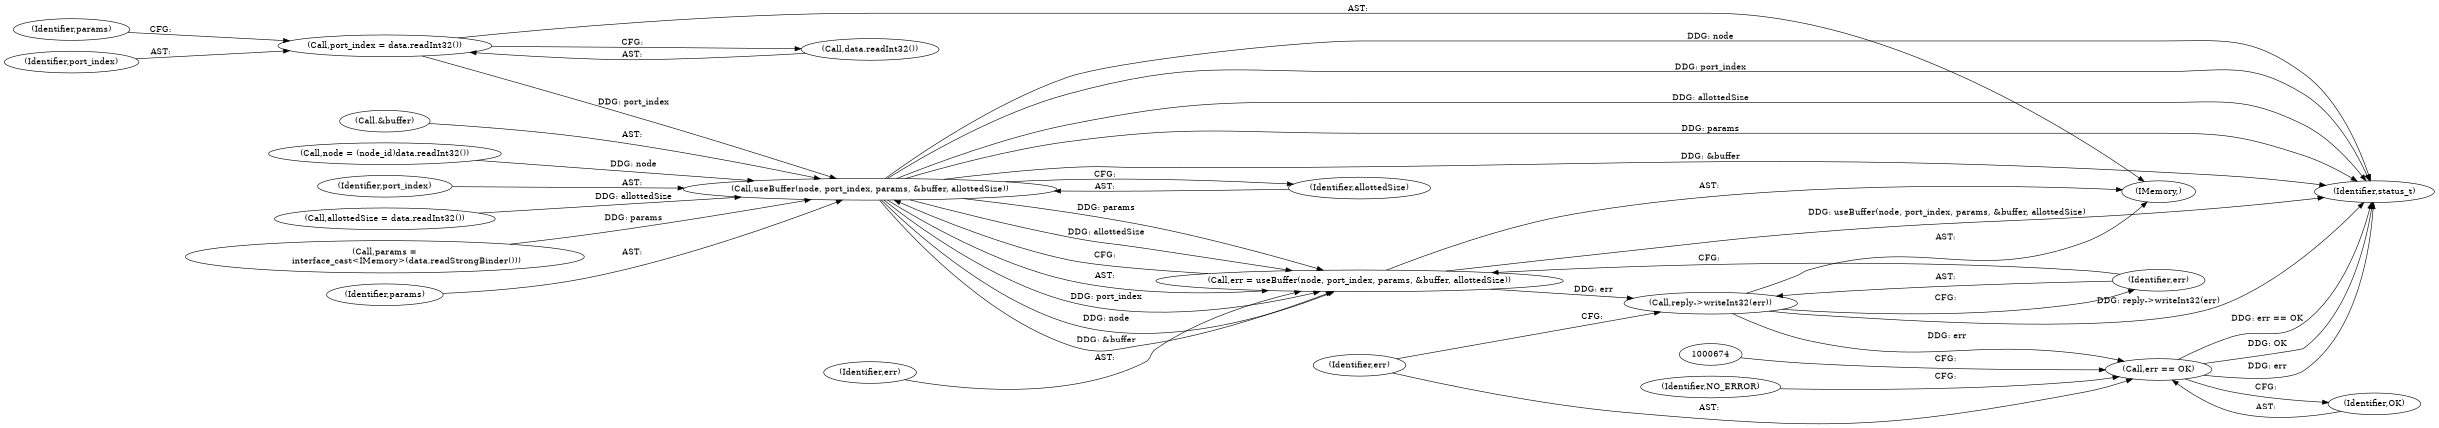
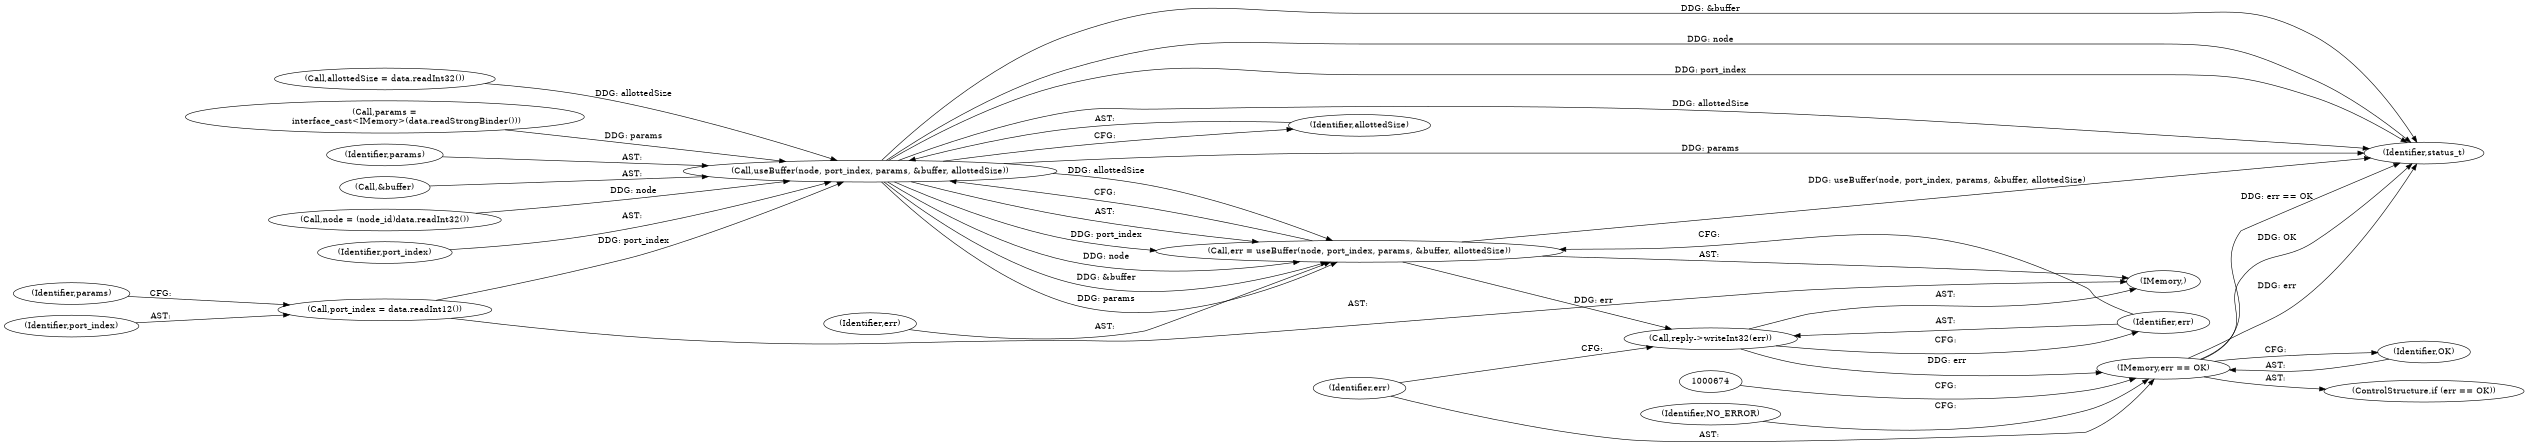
(385, 46) -> (385, 310)
(870, 49) -> none
(2081, 324) -> none
(2159, 370) -> (2163, 368)
none -> (2424, 391)
